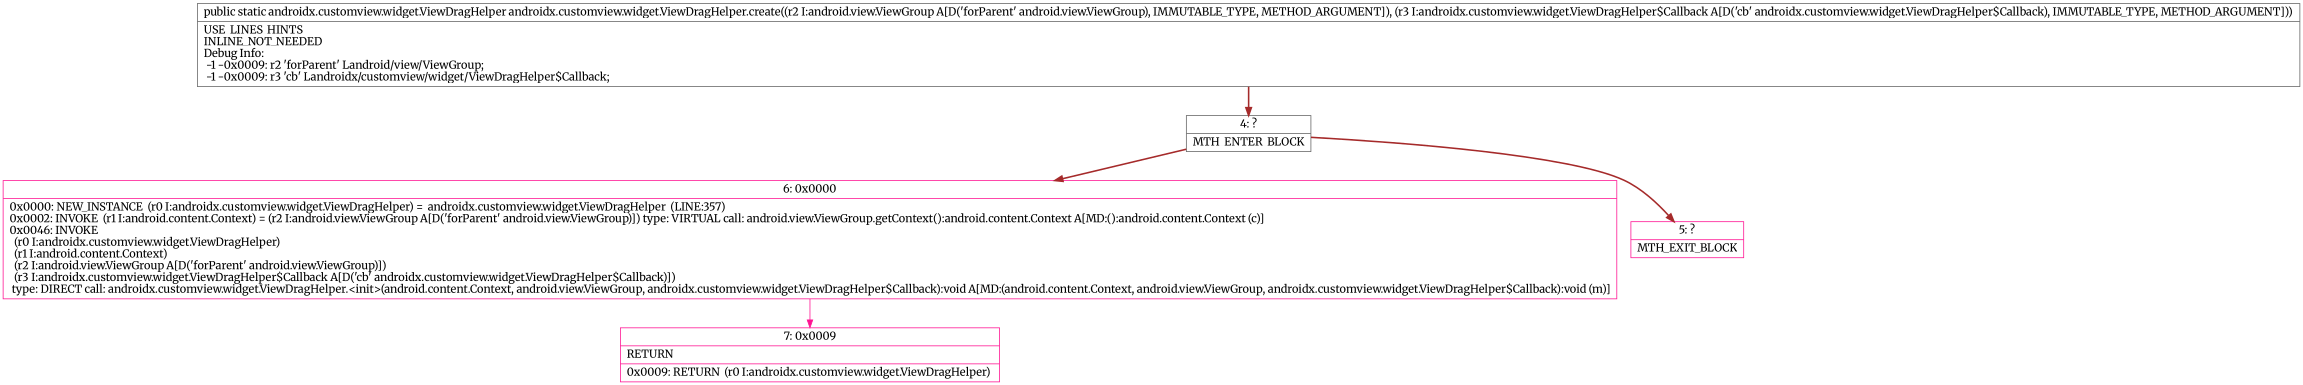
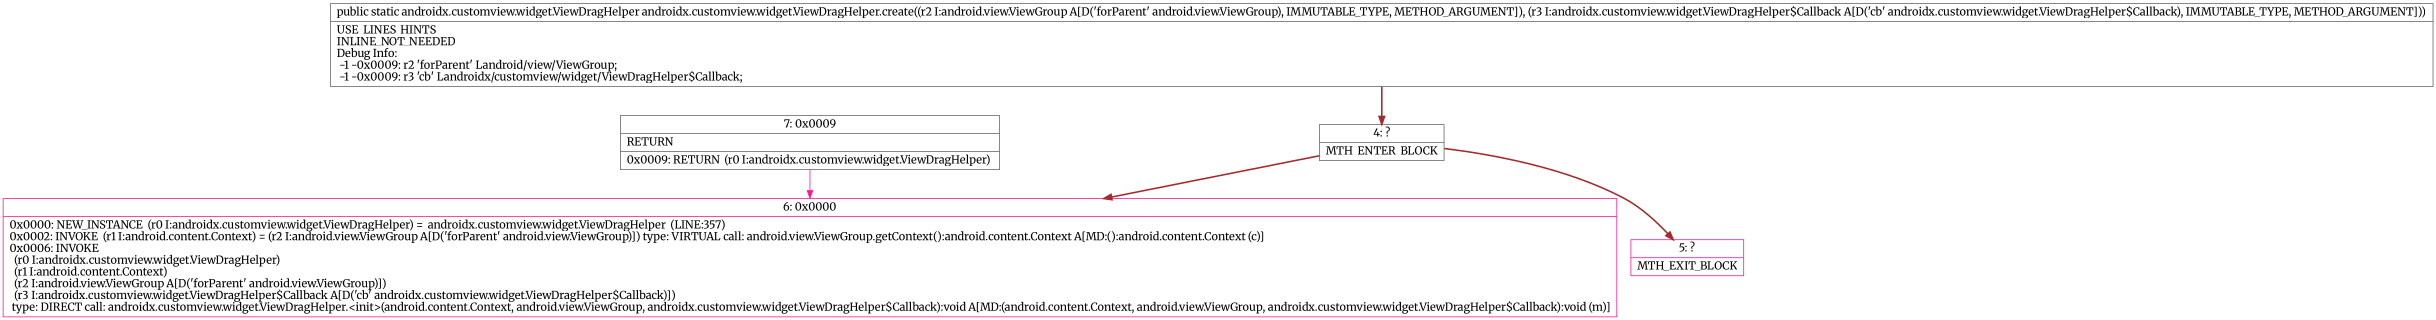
(56, 231) -> (57, 249)
(810, 309) -> (810, 180)
(810, 355) -> (810, 143)
